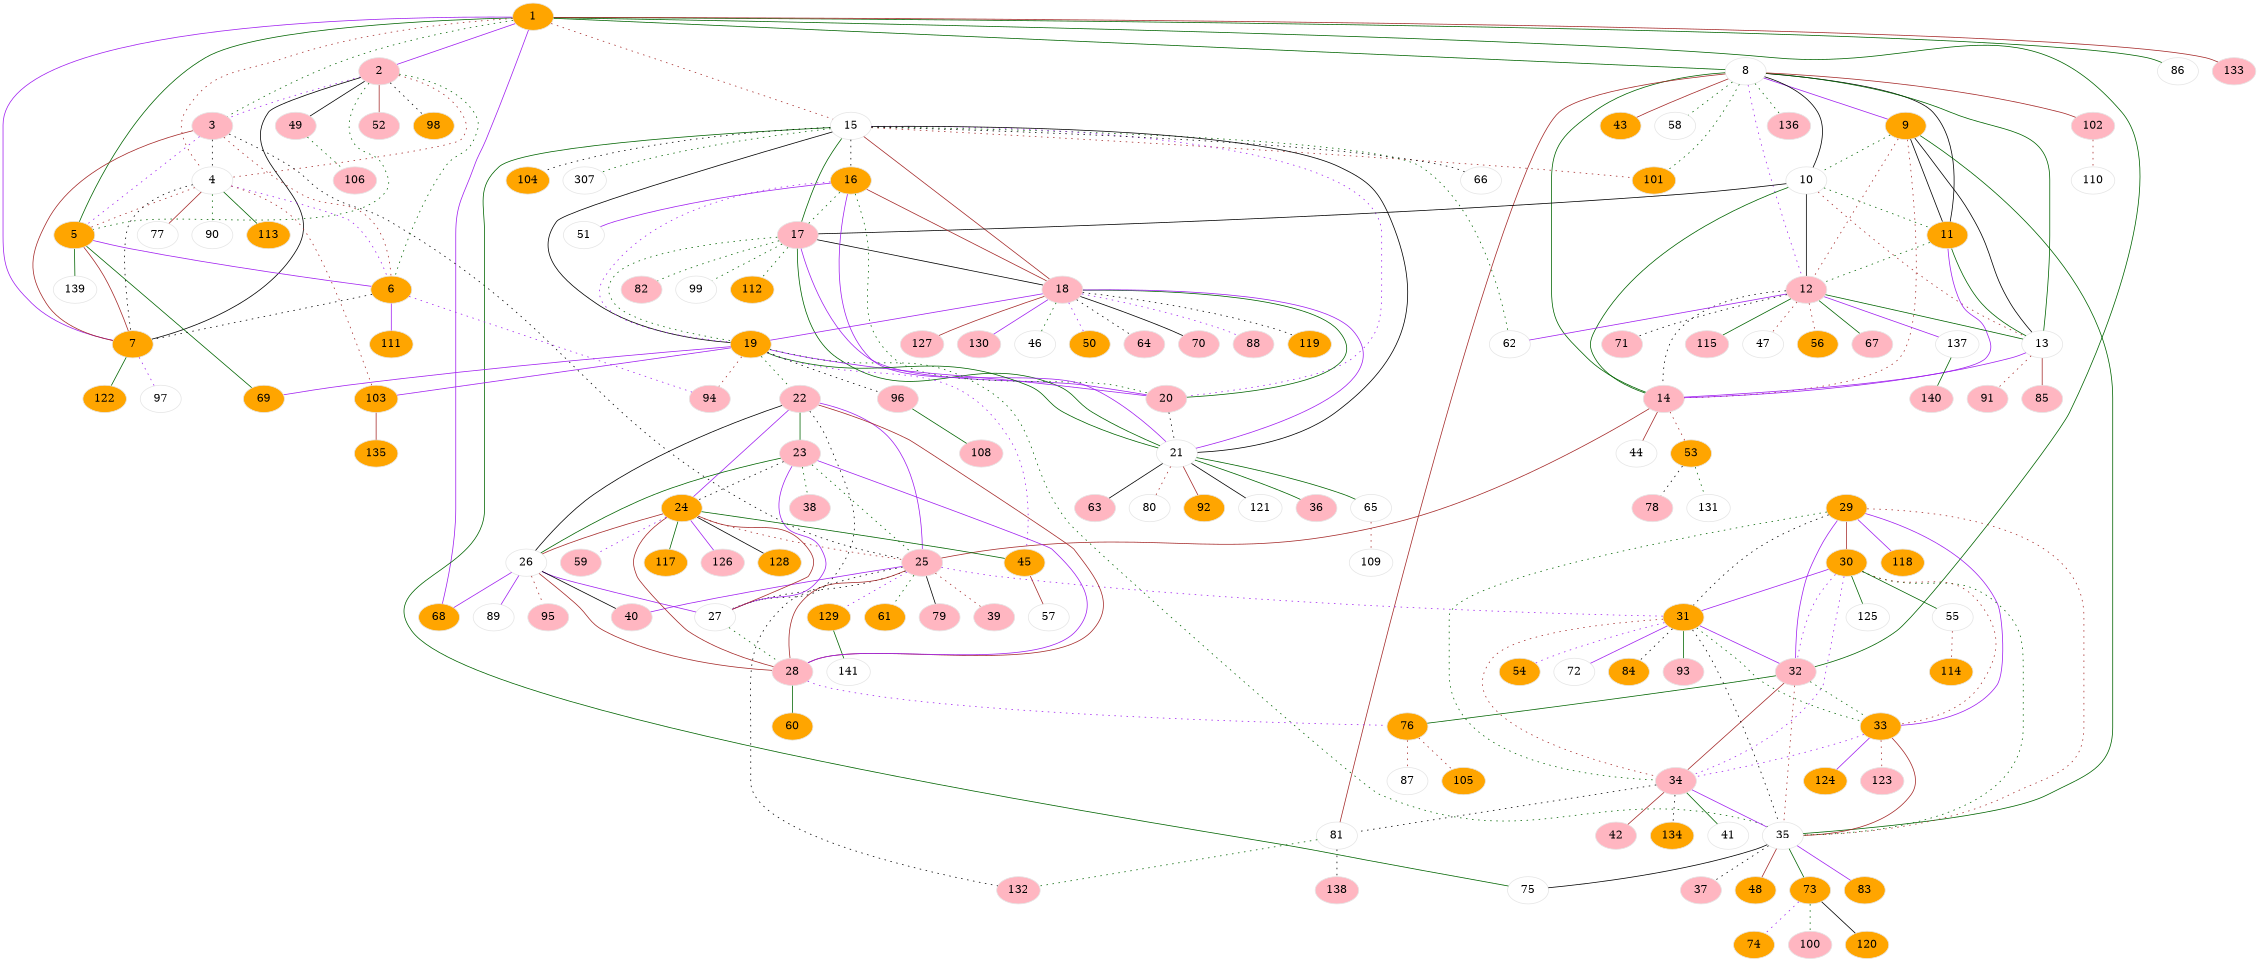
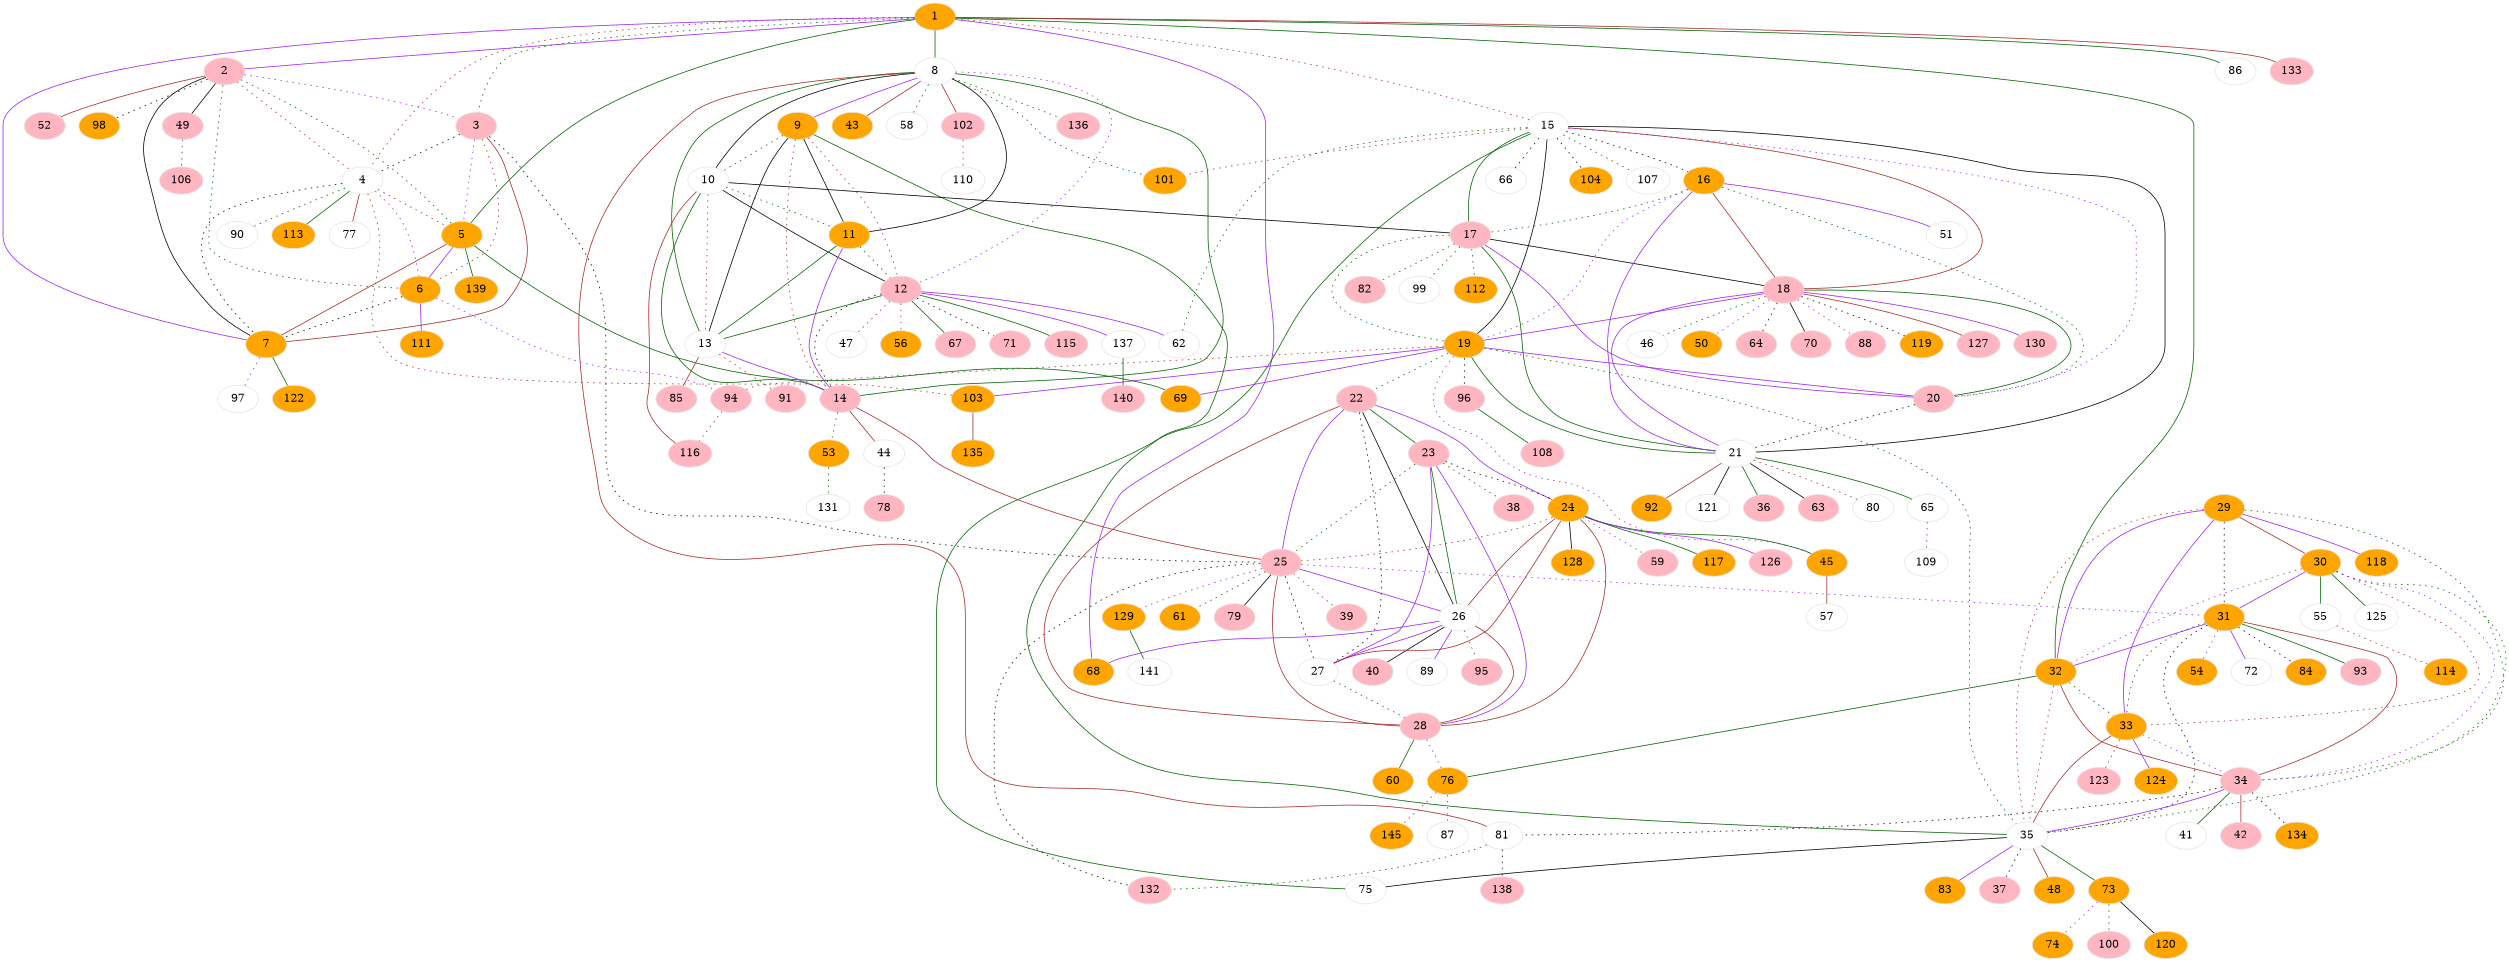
(585, 180) -> (1648, 180)
(75, 290) -> (476, 290)
none -> (690, 453)
(1672, 481) -> (884, 481)
(770, 588) -> (1370, 590)
(1796, 672) -> (2056, 672)
(1483, 684) -> (2396, 681)
(1464, 781) -> (1392, 836)
